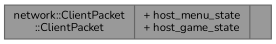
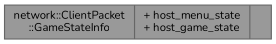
(70, 28) -> (70, 28)
